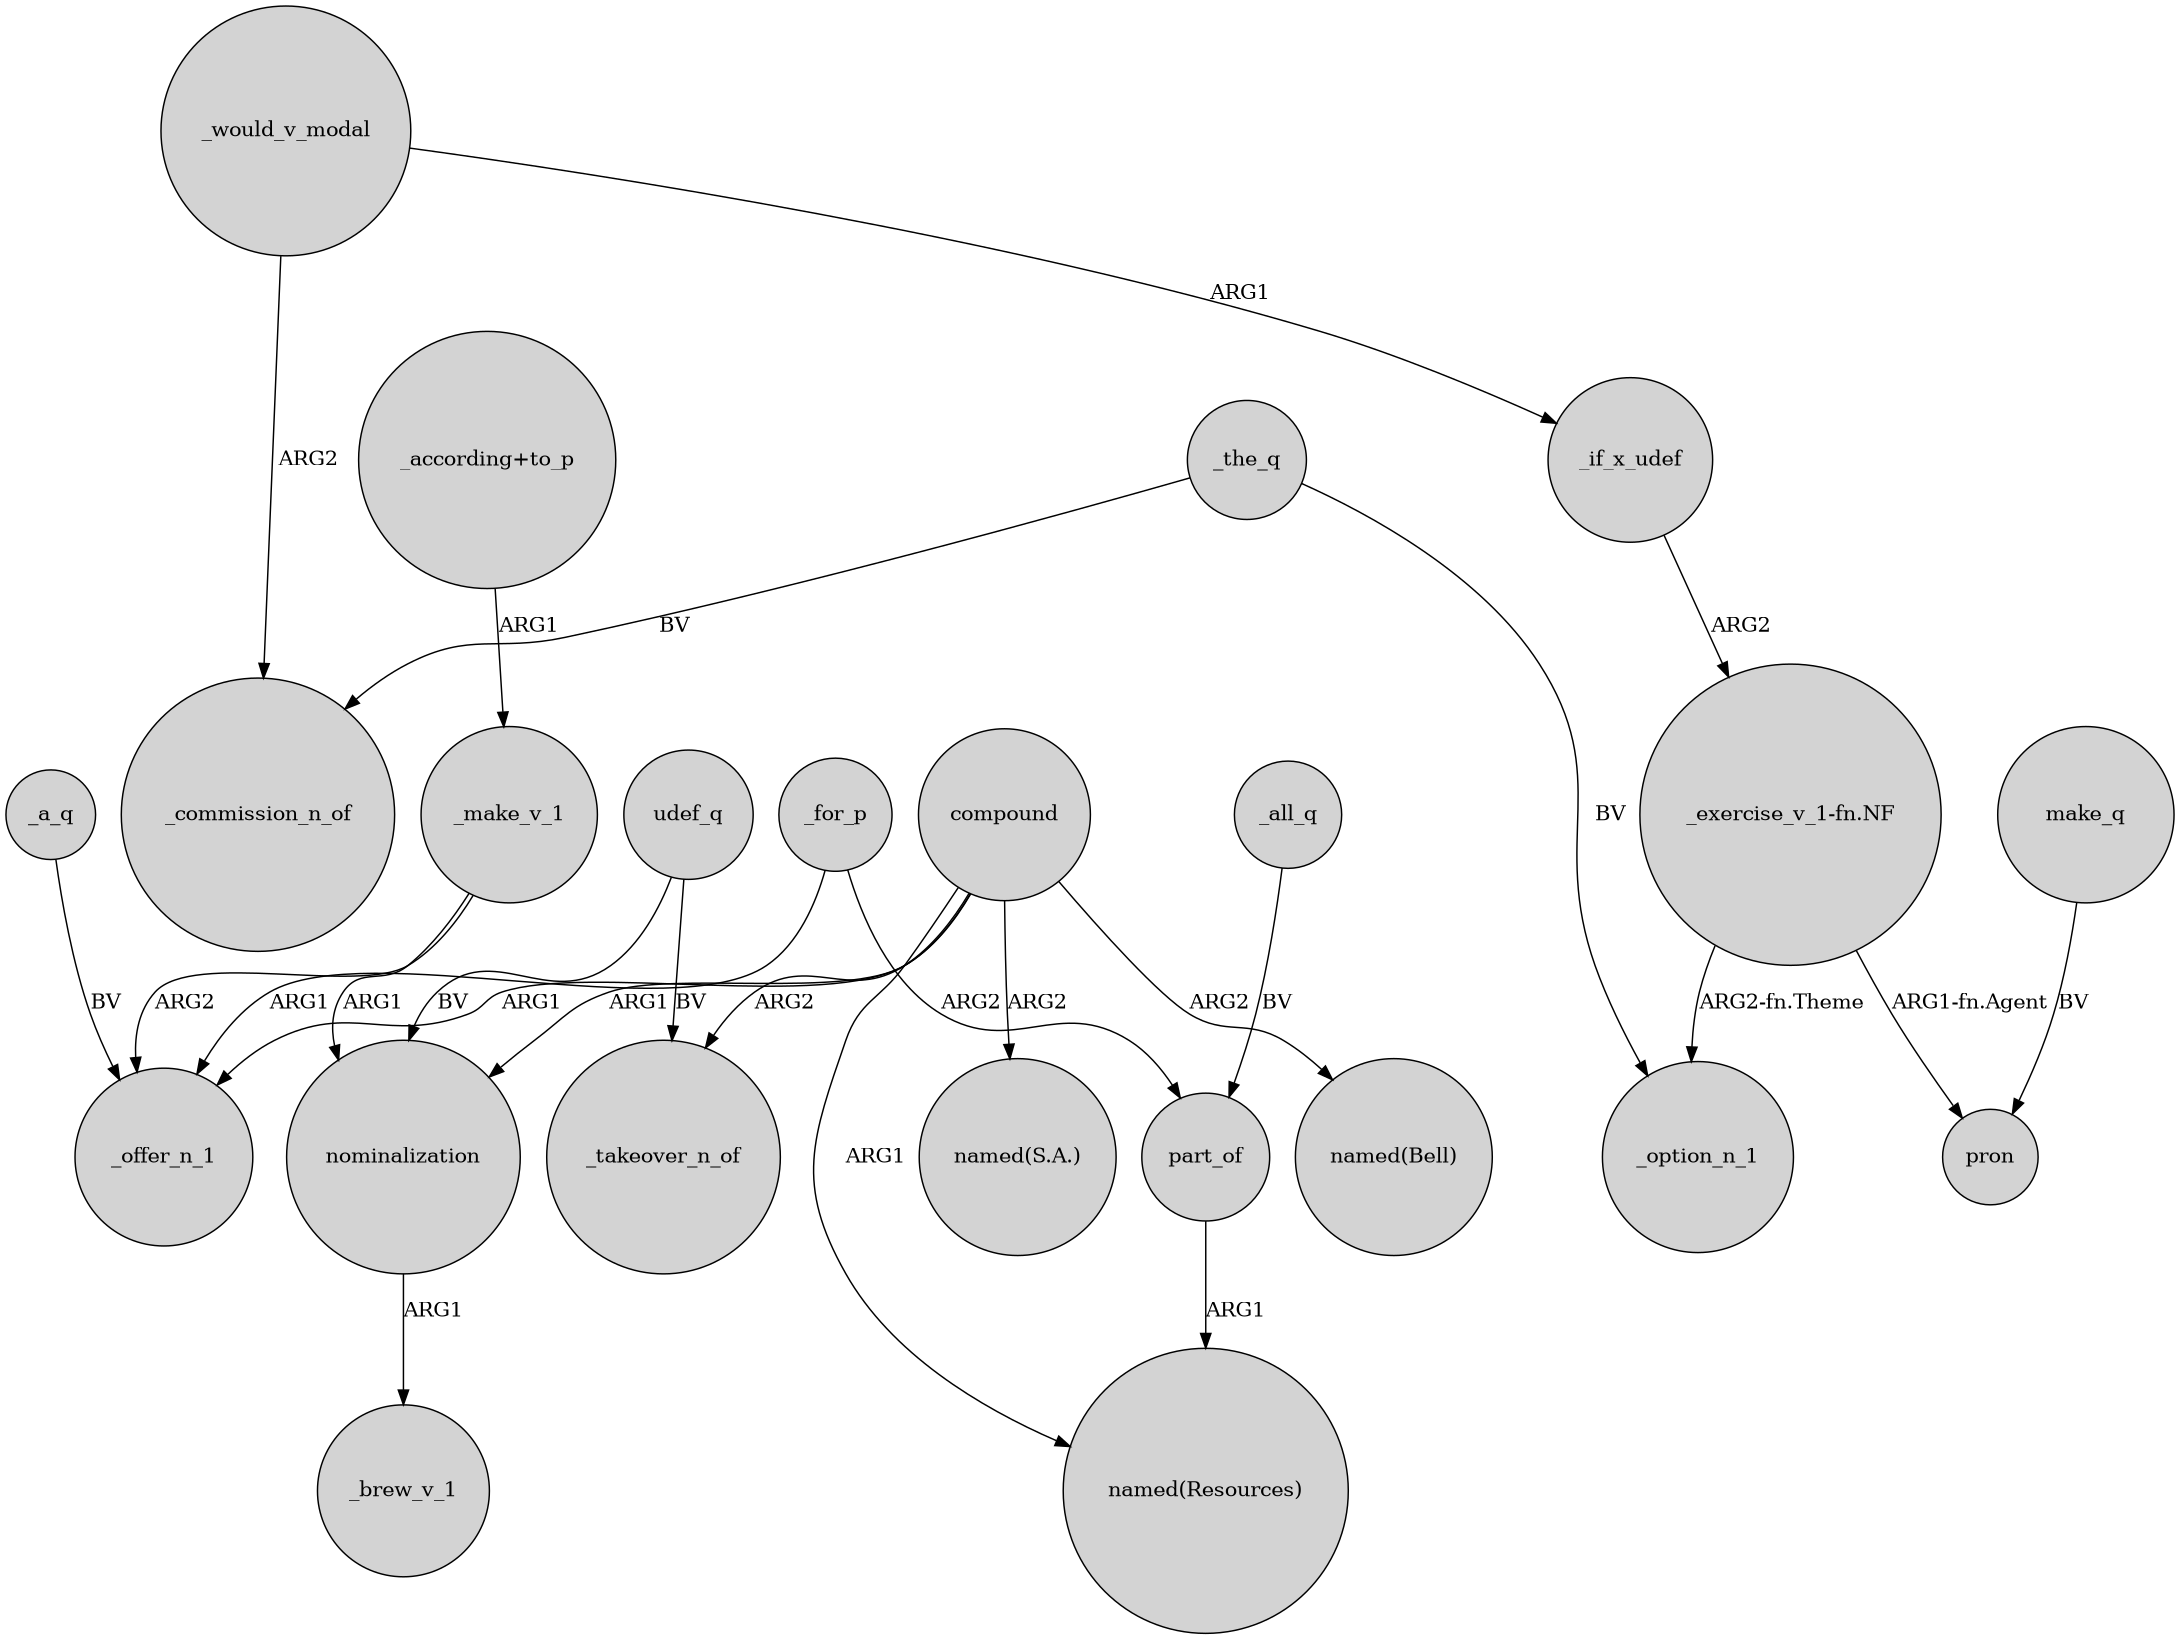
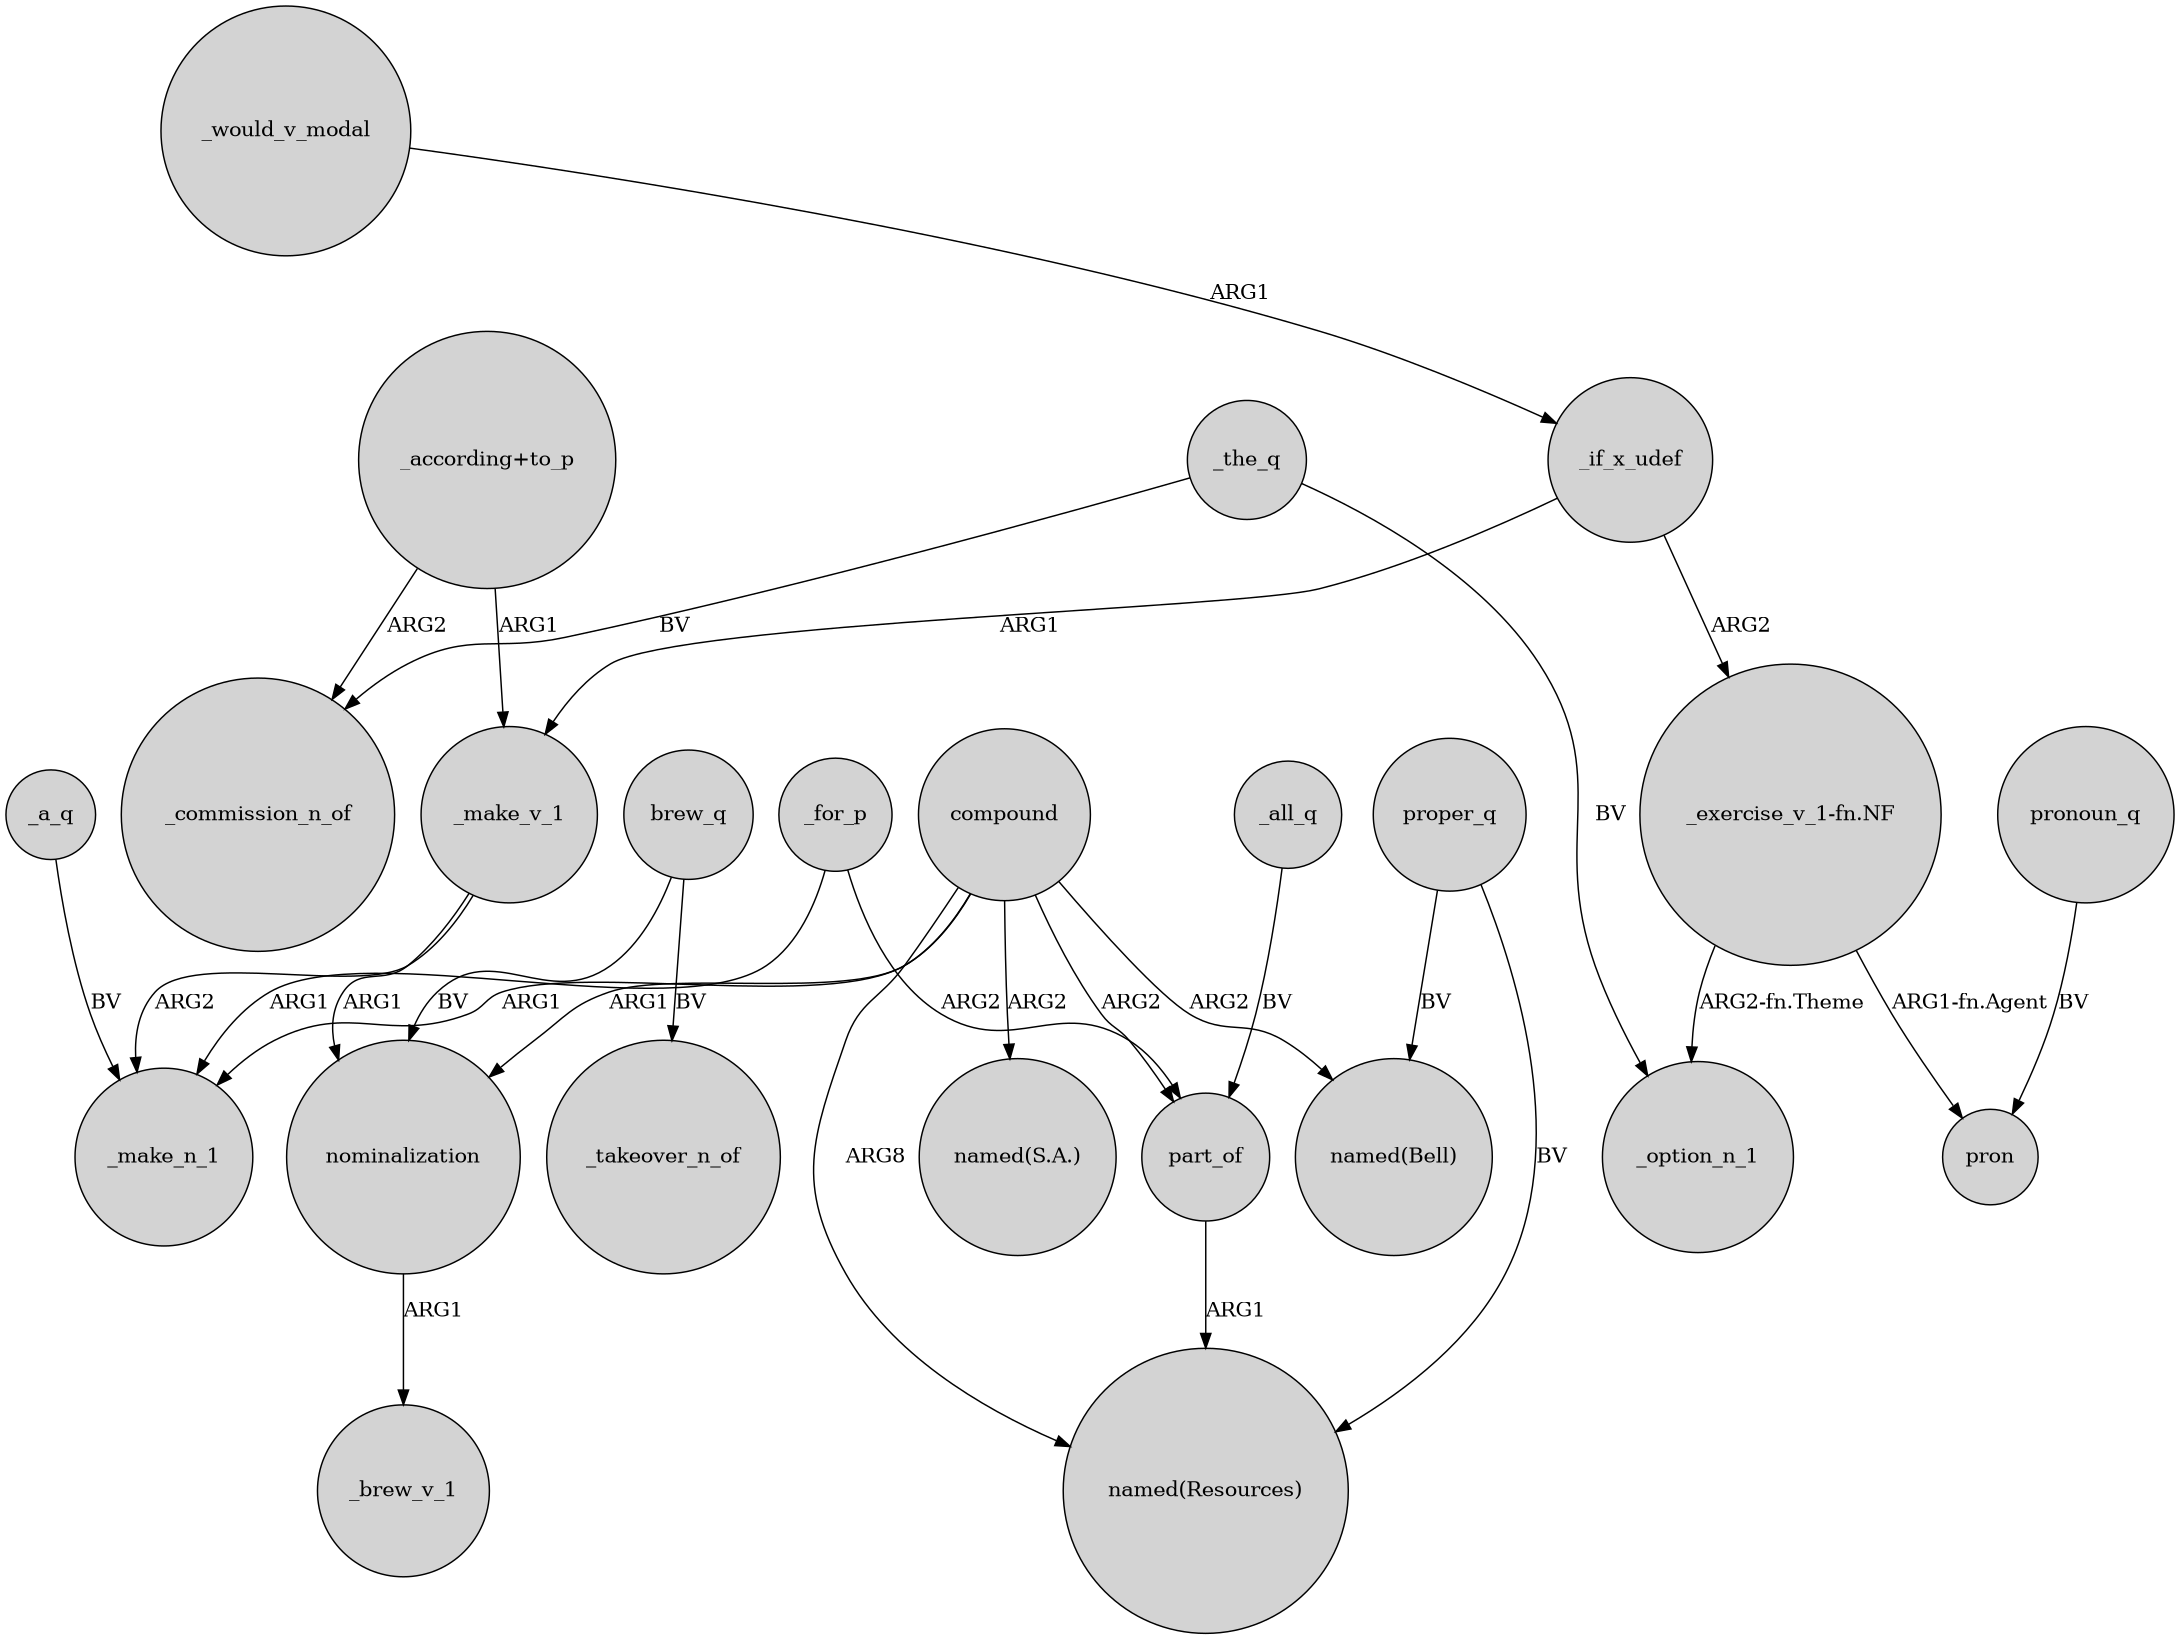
(272, 460) -> (379, 628)
none -> (1050, 612)
(689, 815) -> (689, 815)
none -> (1450, 815)
(2086, 815) -> (2086, 815)
(848, 980) -> (1091, 999)
(164, 1157) -> (164, 1157)
(876, 1157) -> (876, 1157)
